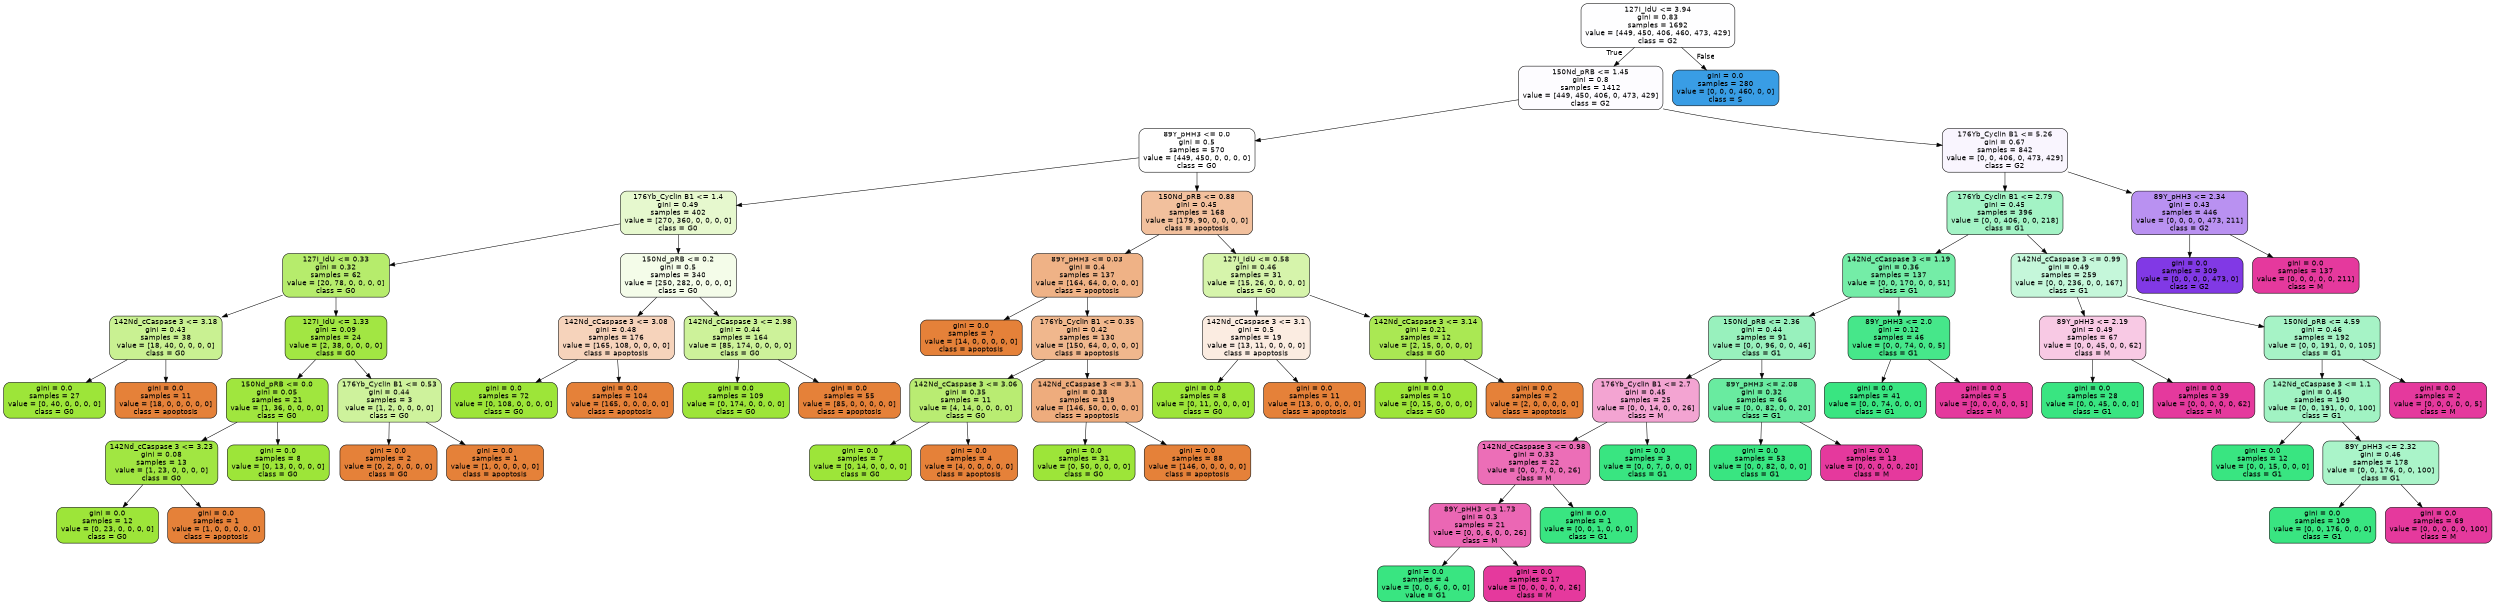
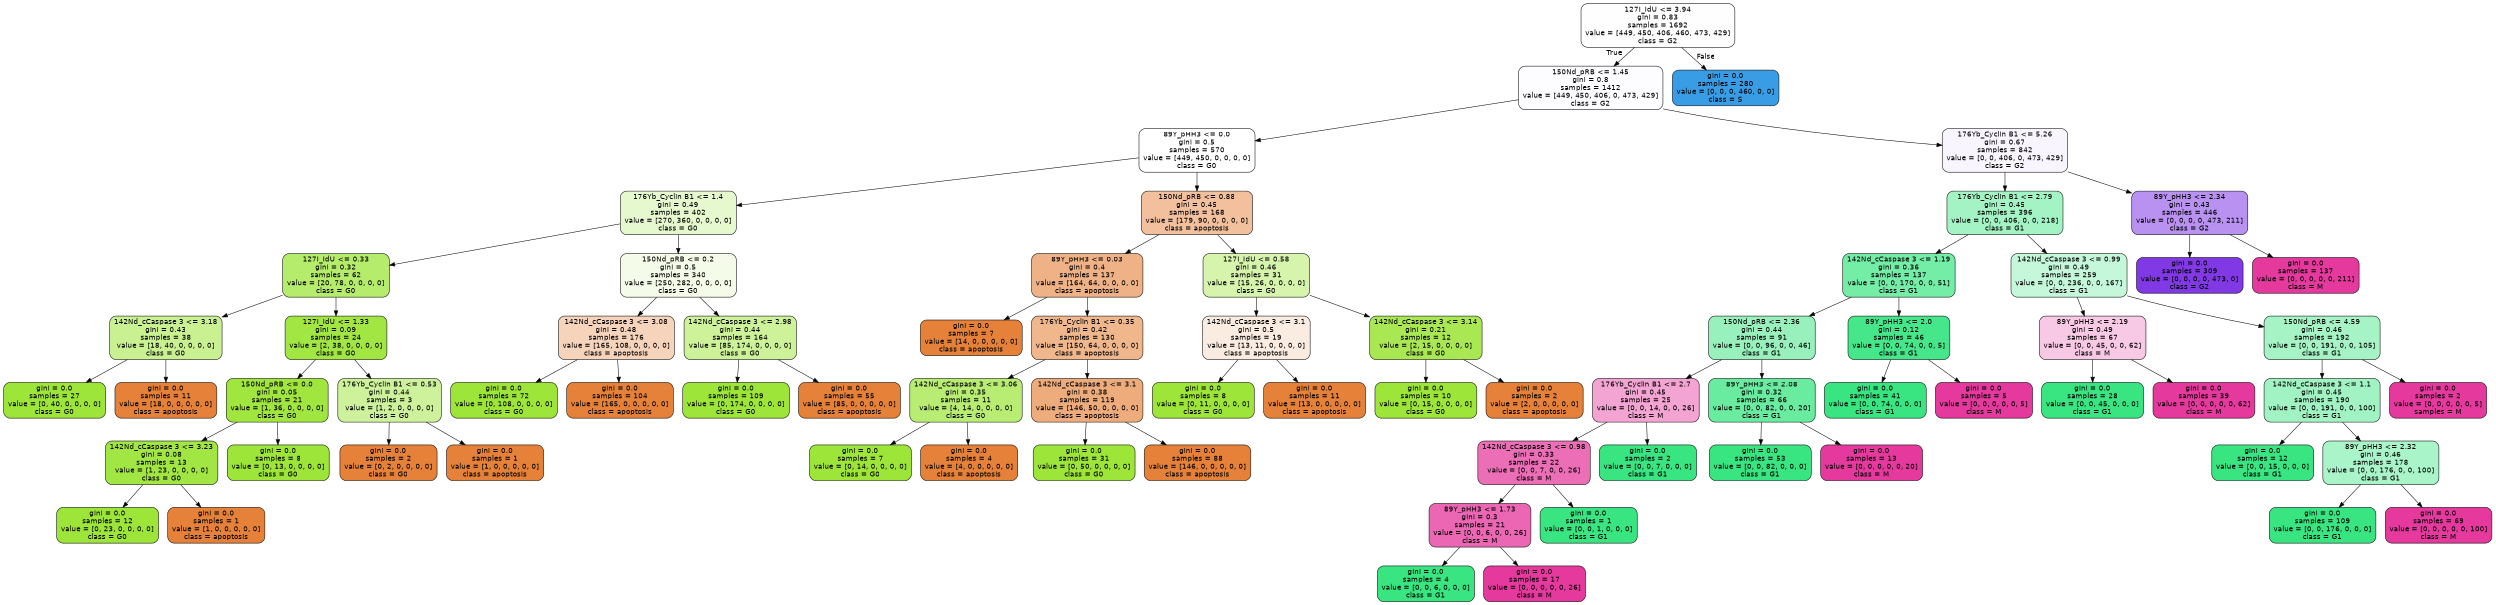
(2438, 400) -> (2438, 400)
(1648, 463) -> (1648, 463)
(1426, 584) -> (1426, 584)
